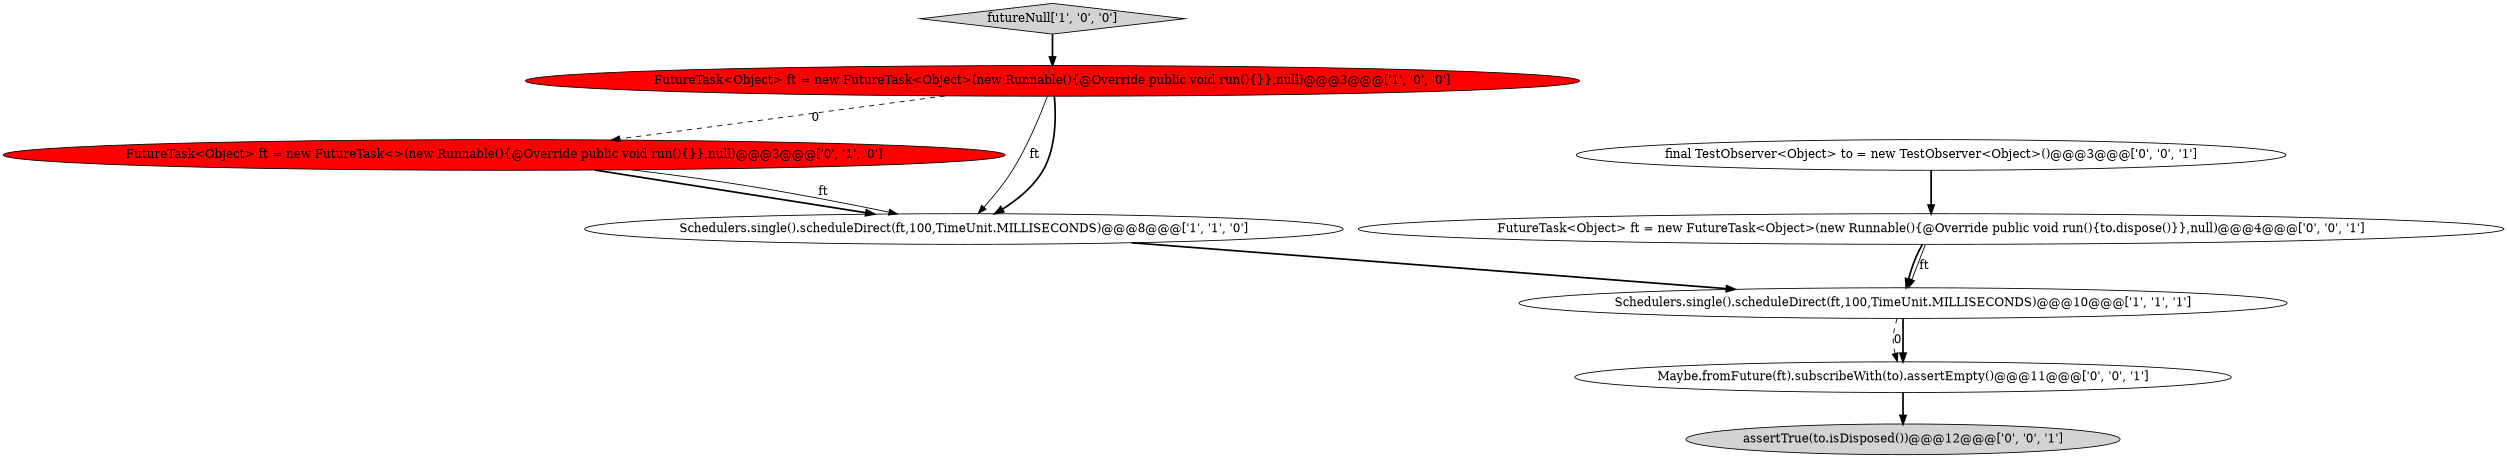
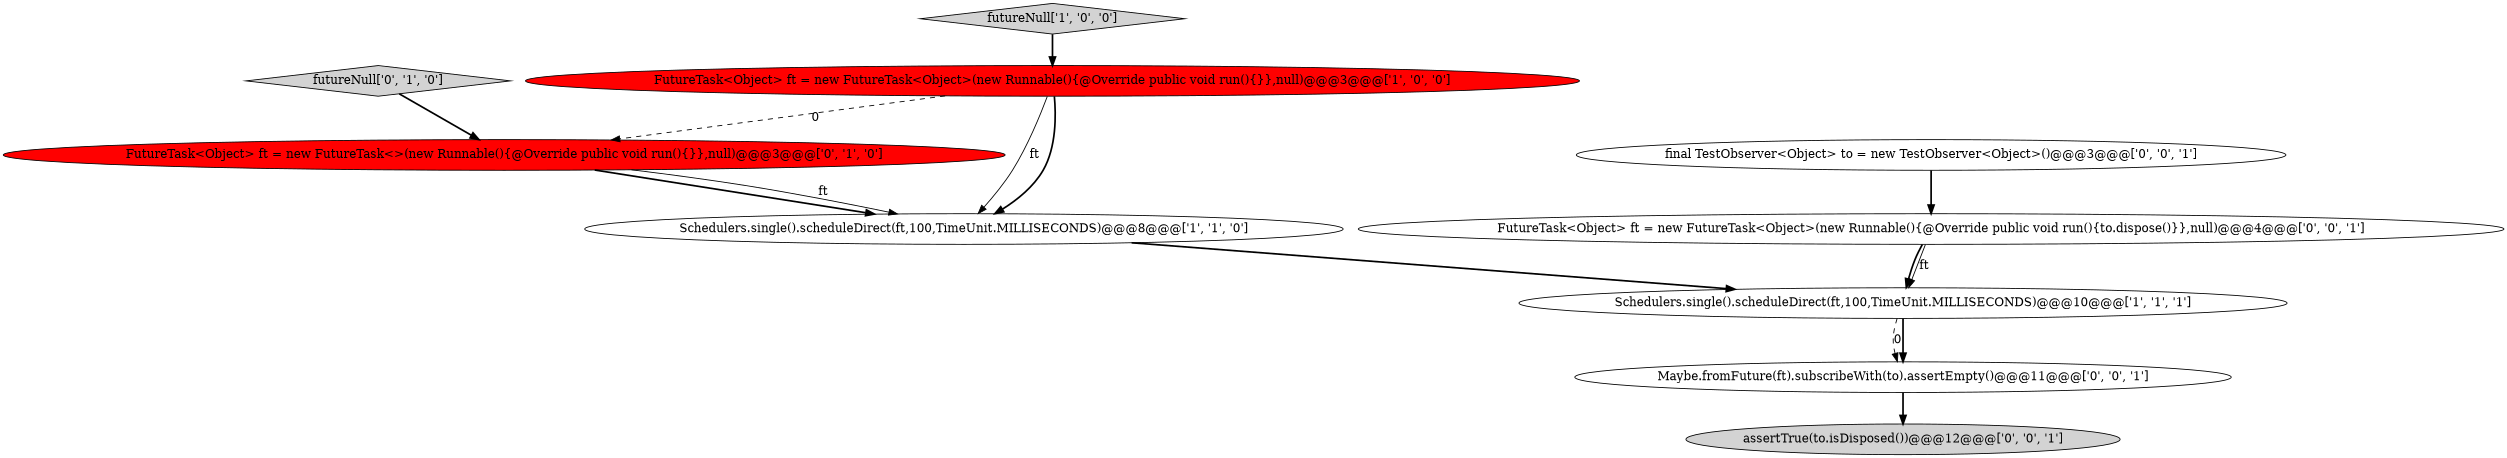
none -> (378, 81)
